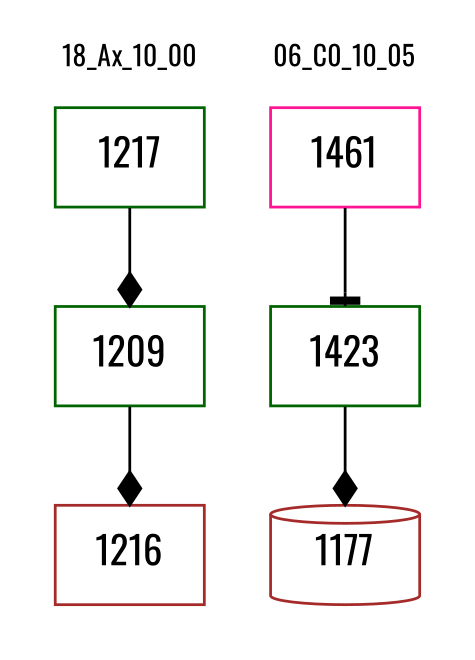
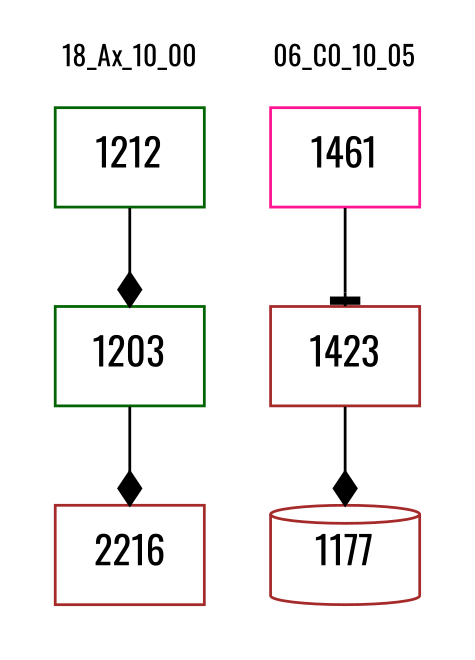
(130, 157) -> (130, 157)
(130, 356) -> (130, 356)
(345, 356) -> (345, 356)
(130, 555) -> (130, 555)
